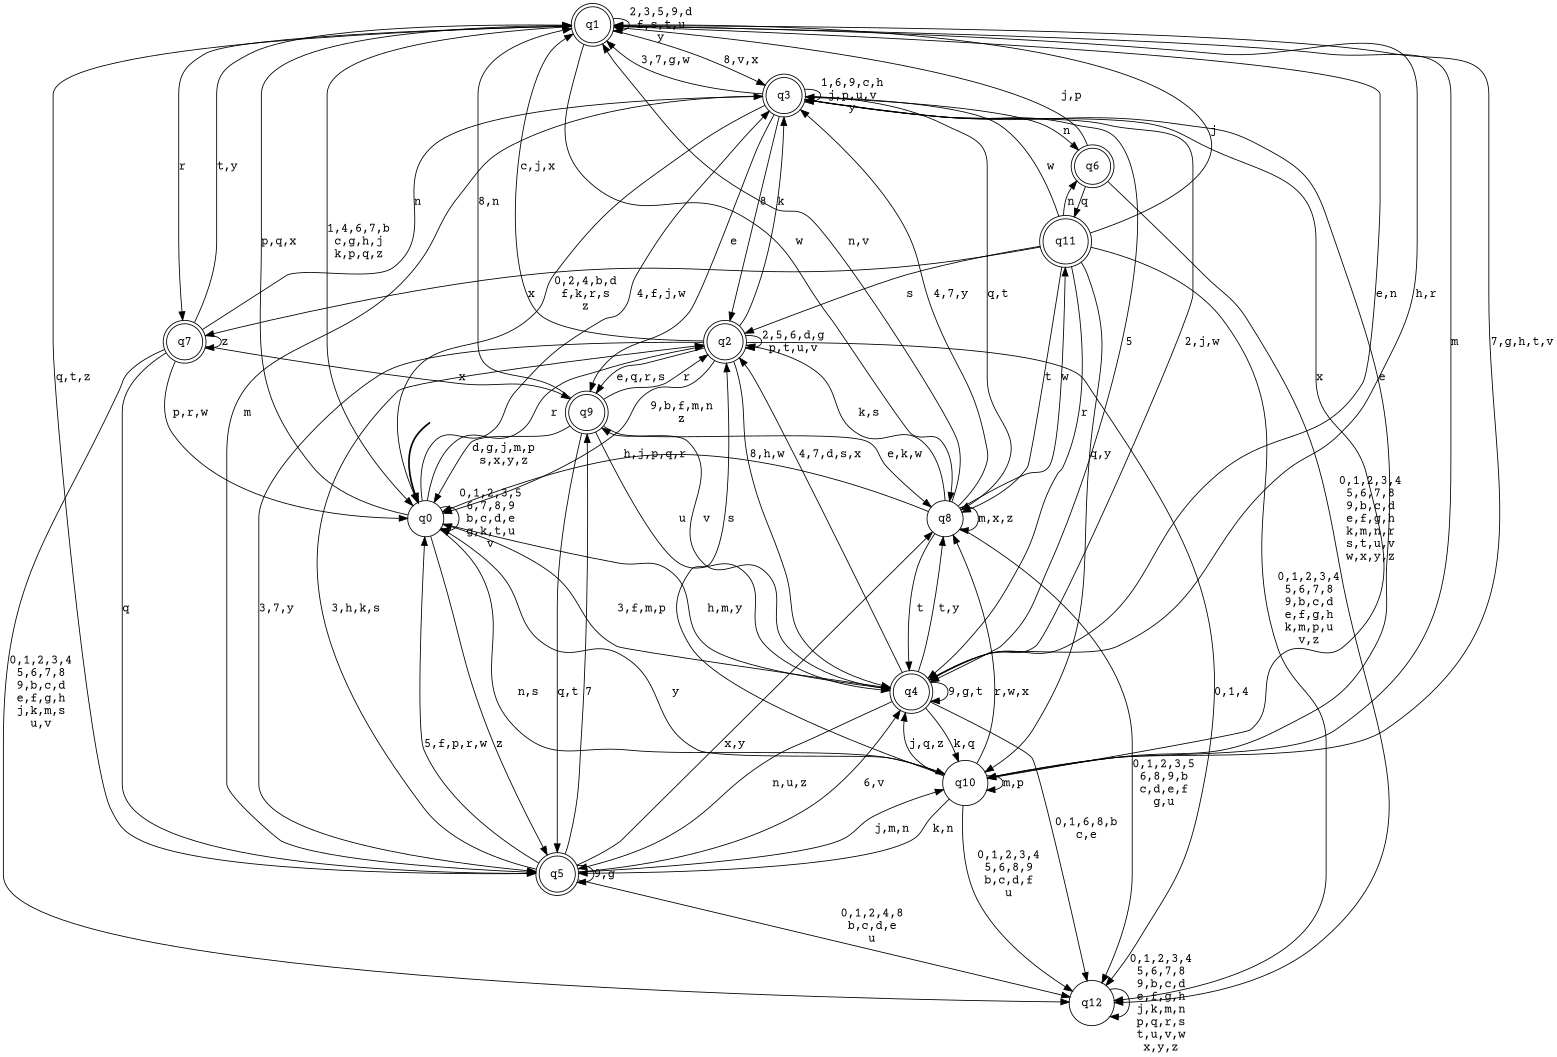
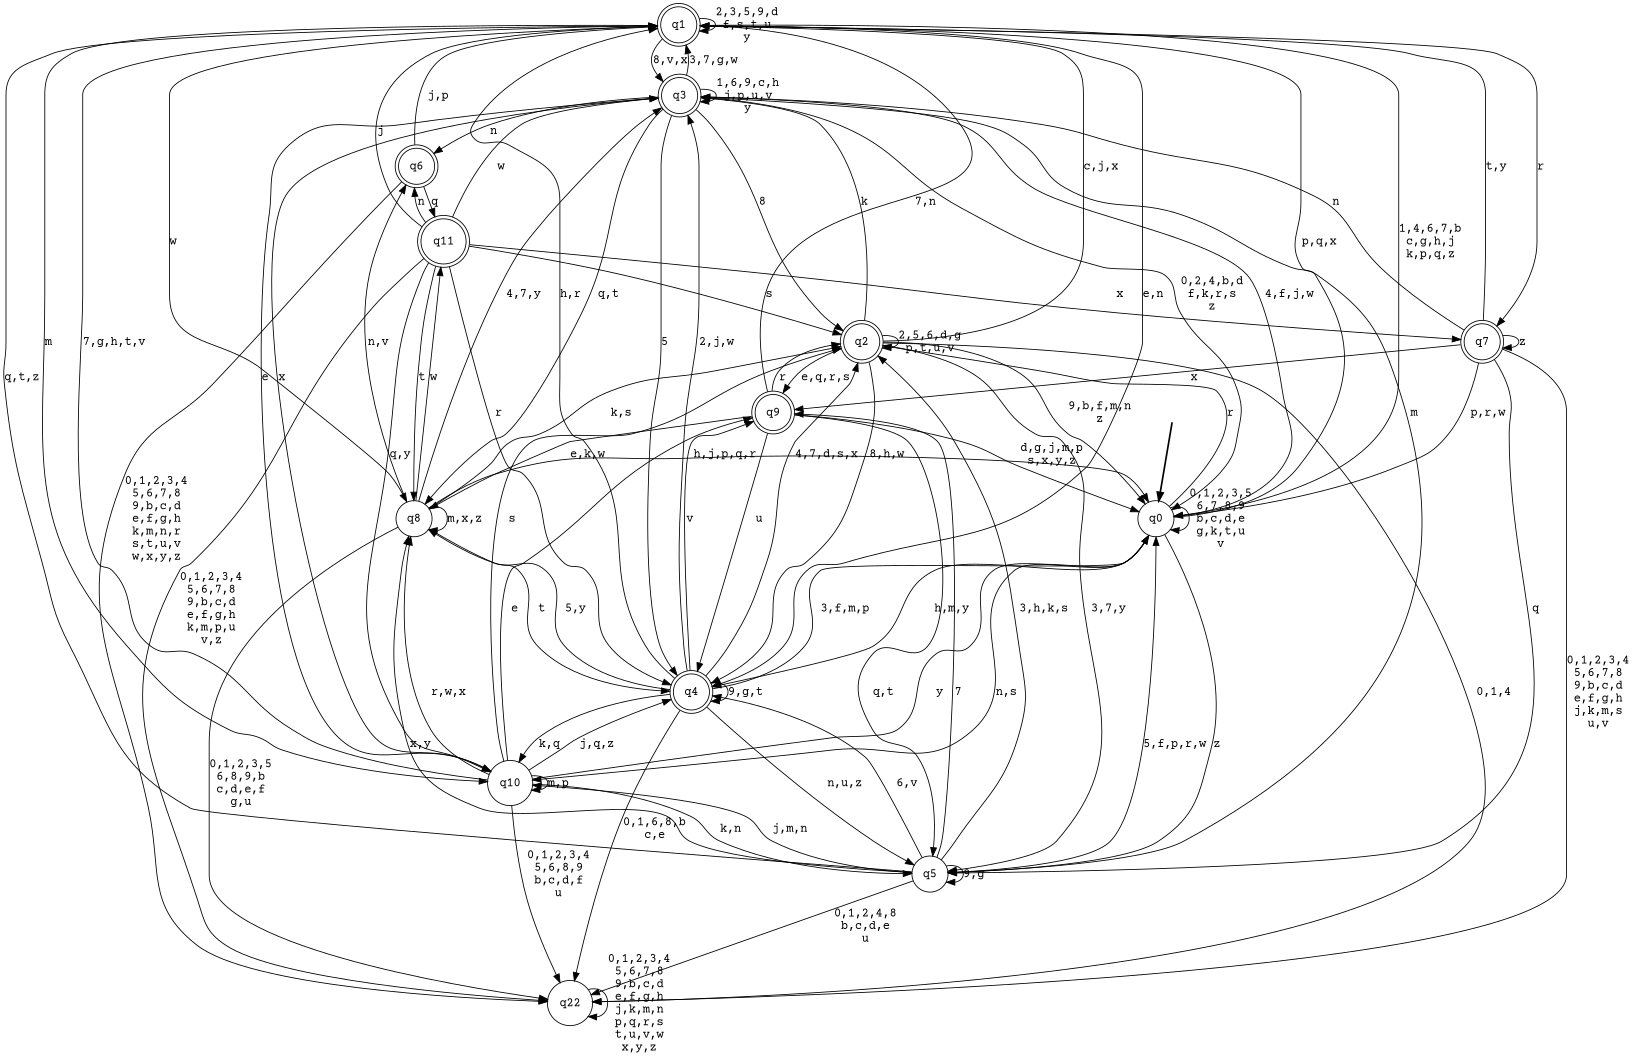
(489, 202) -> (925, 202)
(830, 241) -> (366, 347)
(712, 263) -> (538, 553)
(949, 609) -> (575, 609)
(557, 874) -> (930, 874)
(1092, 1003) -> (570, 1003)
